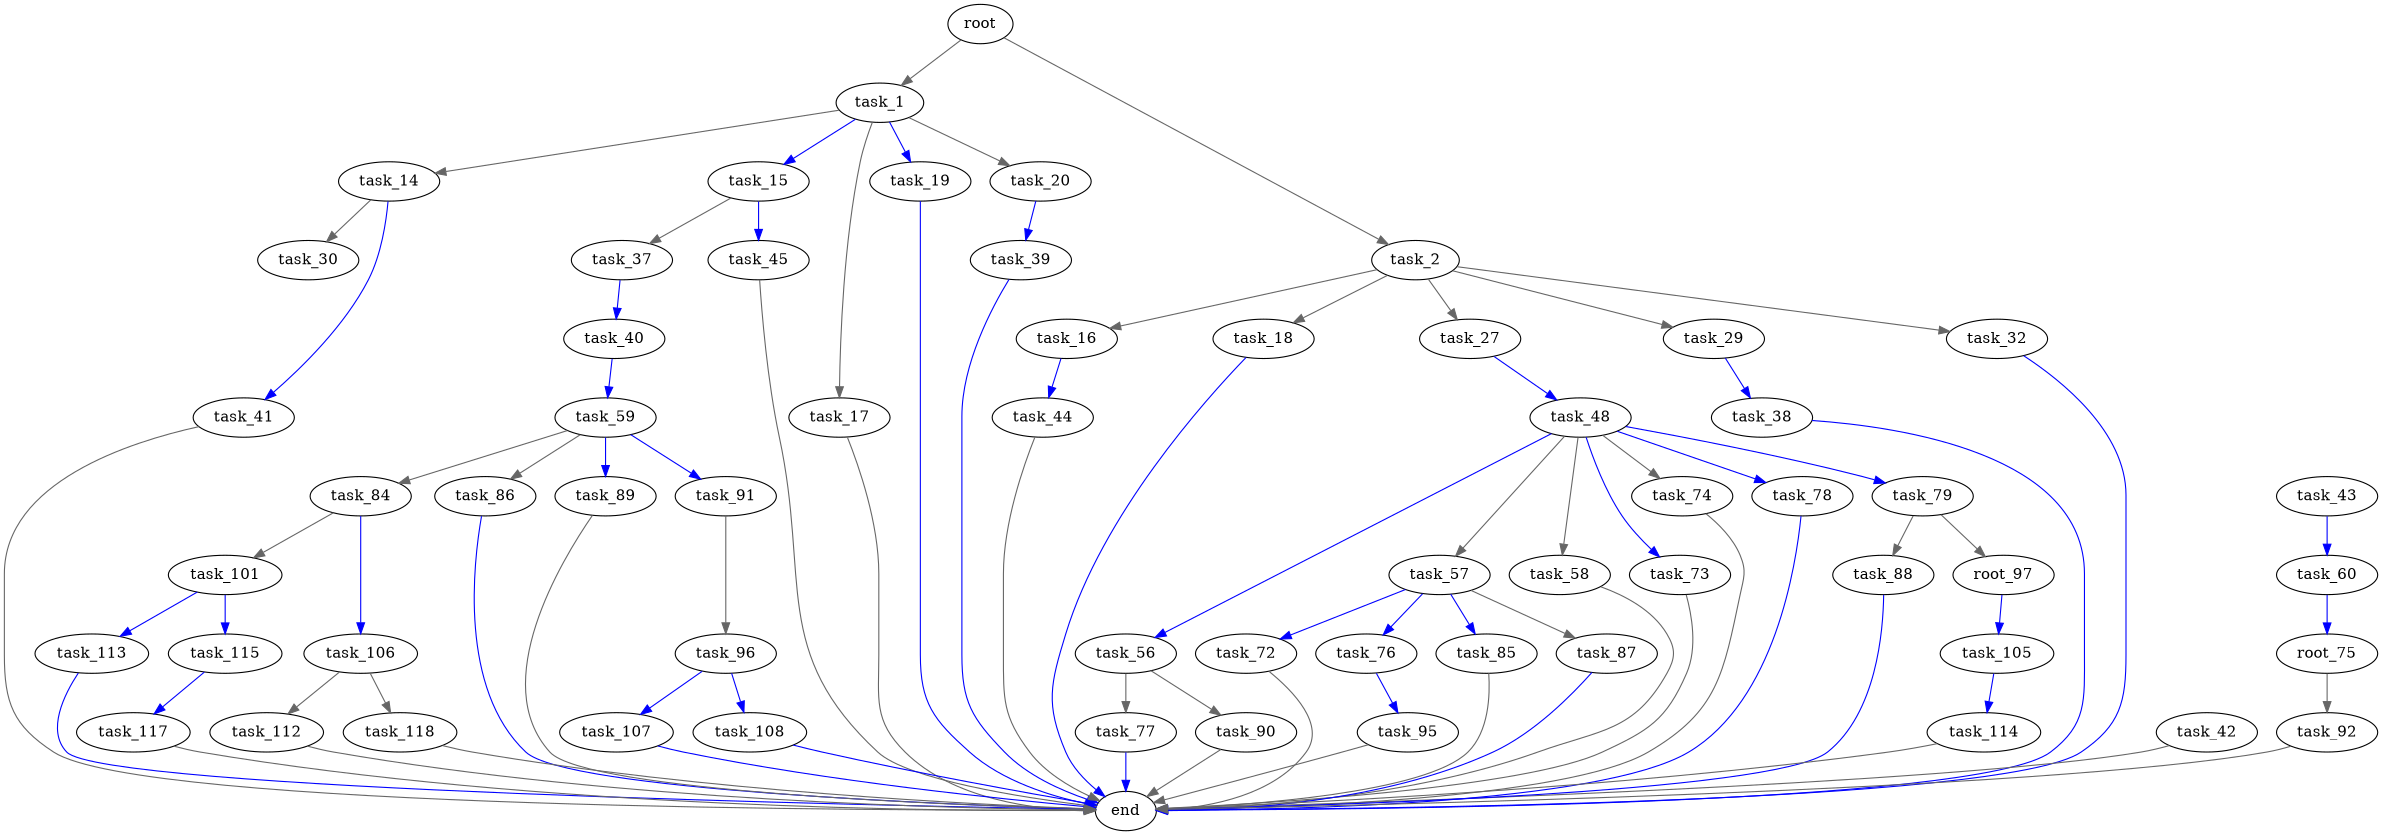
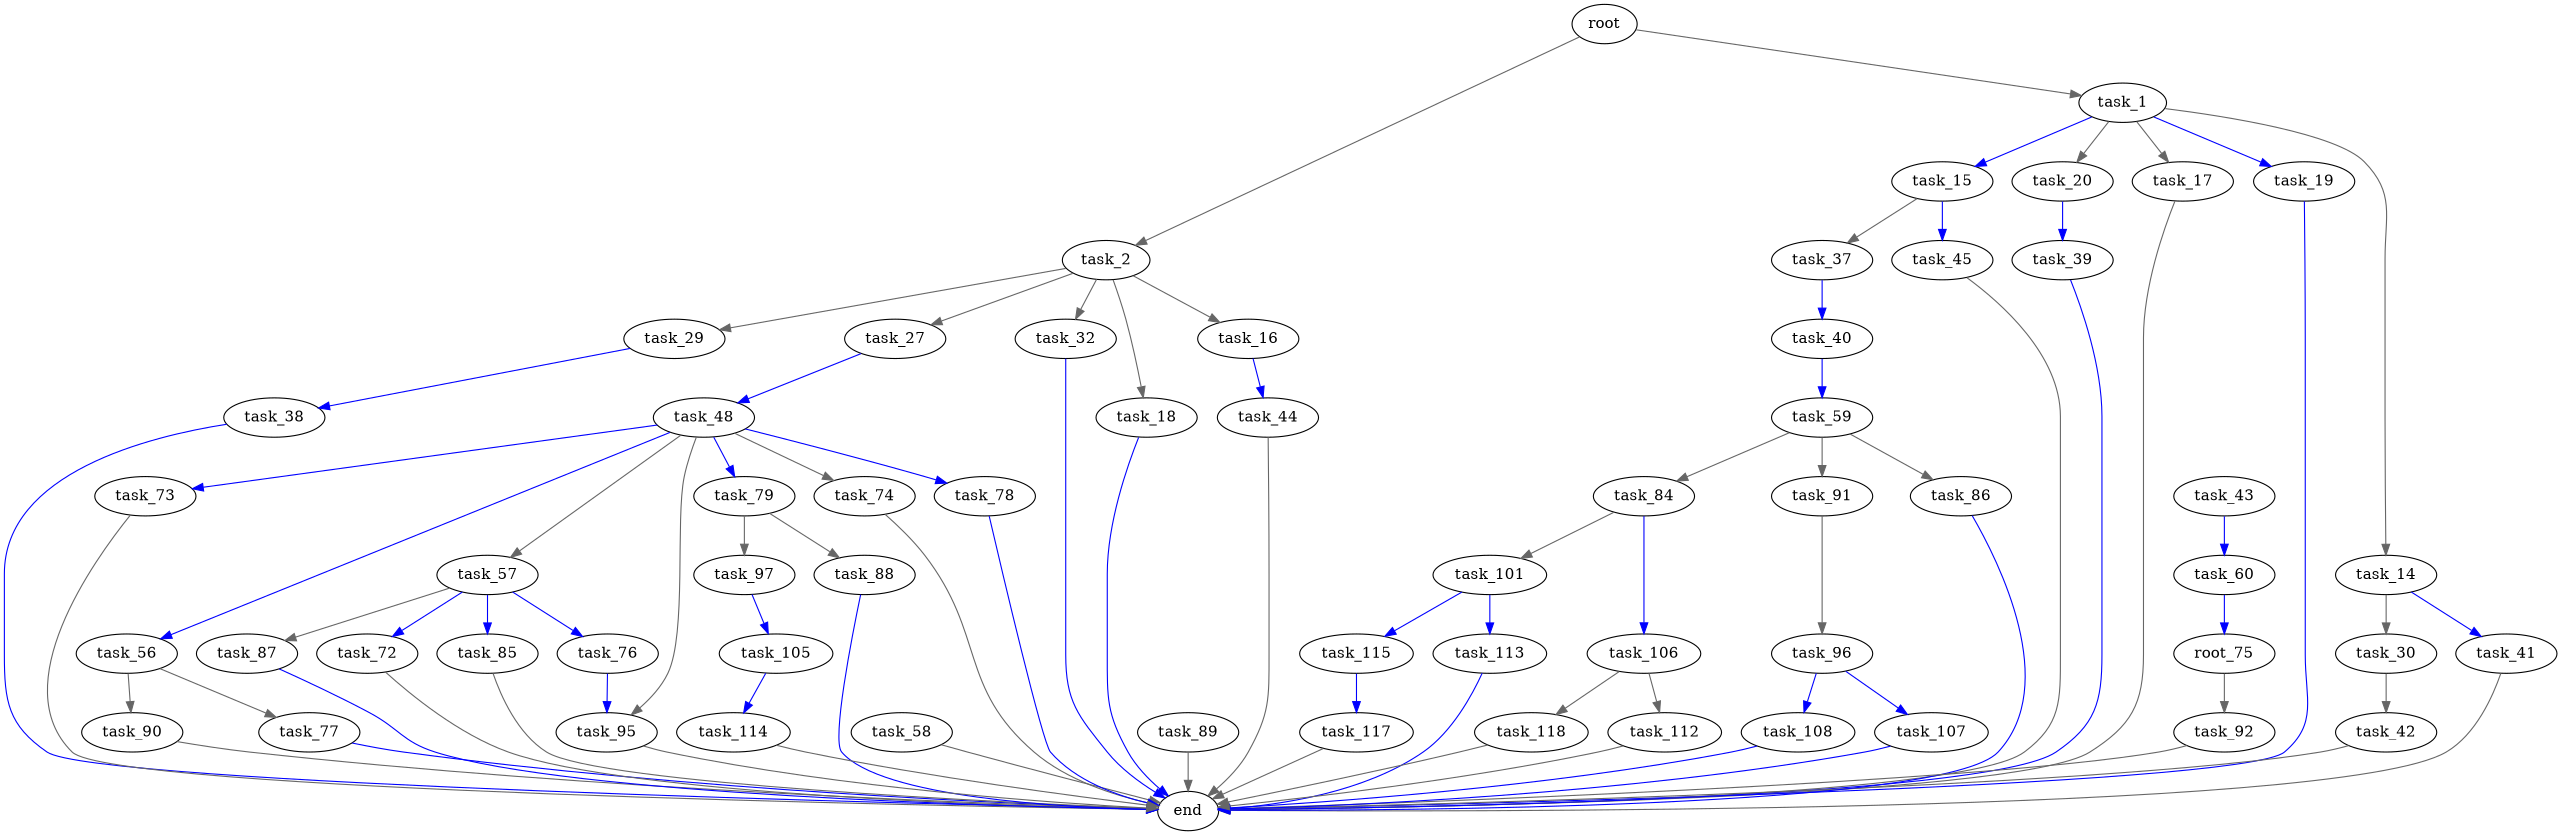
(606, 452) -> none
(661, 454) -> (1822, 452)
(1571, 491) -> (680, 577)
(2004, 575) -> (744, 575)
none -> (2386, 688)
